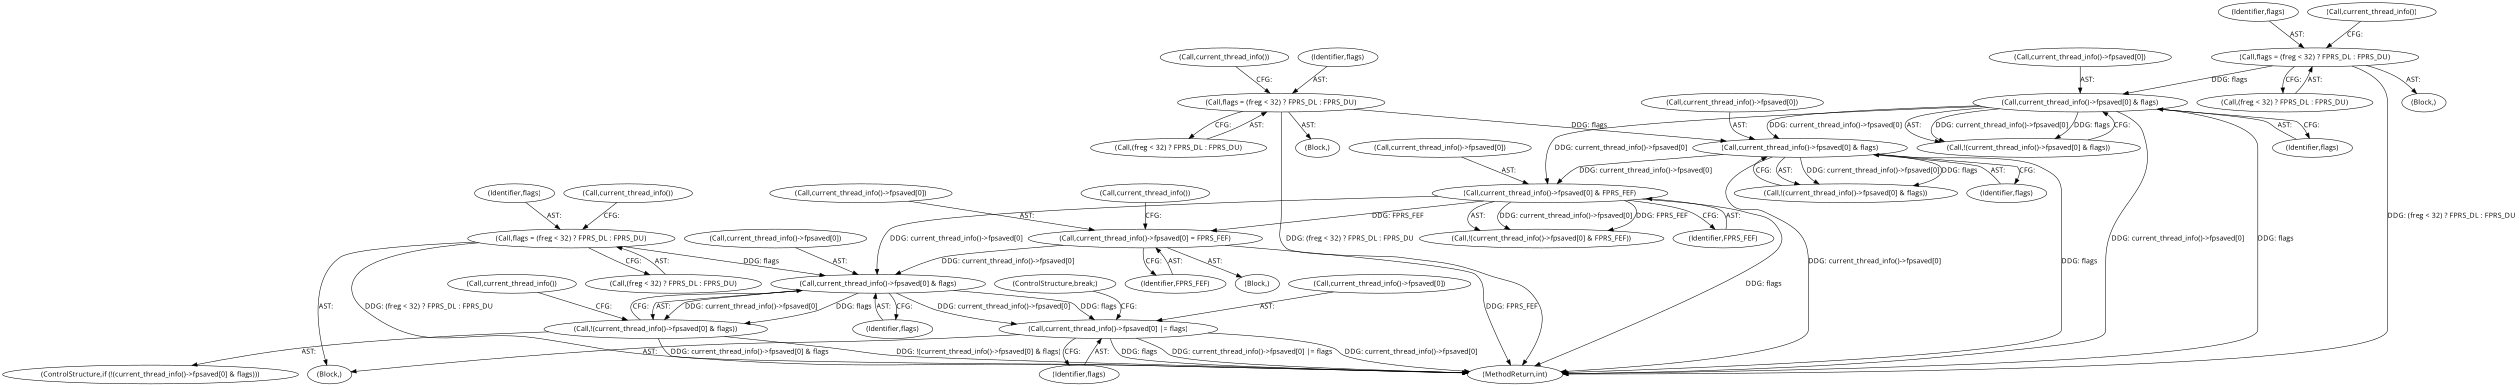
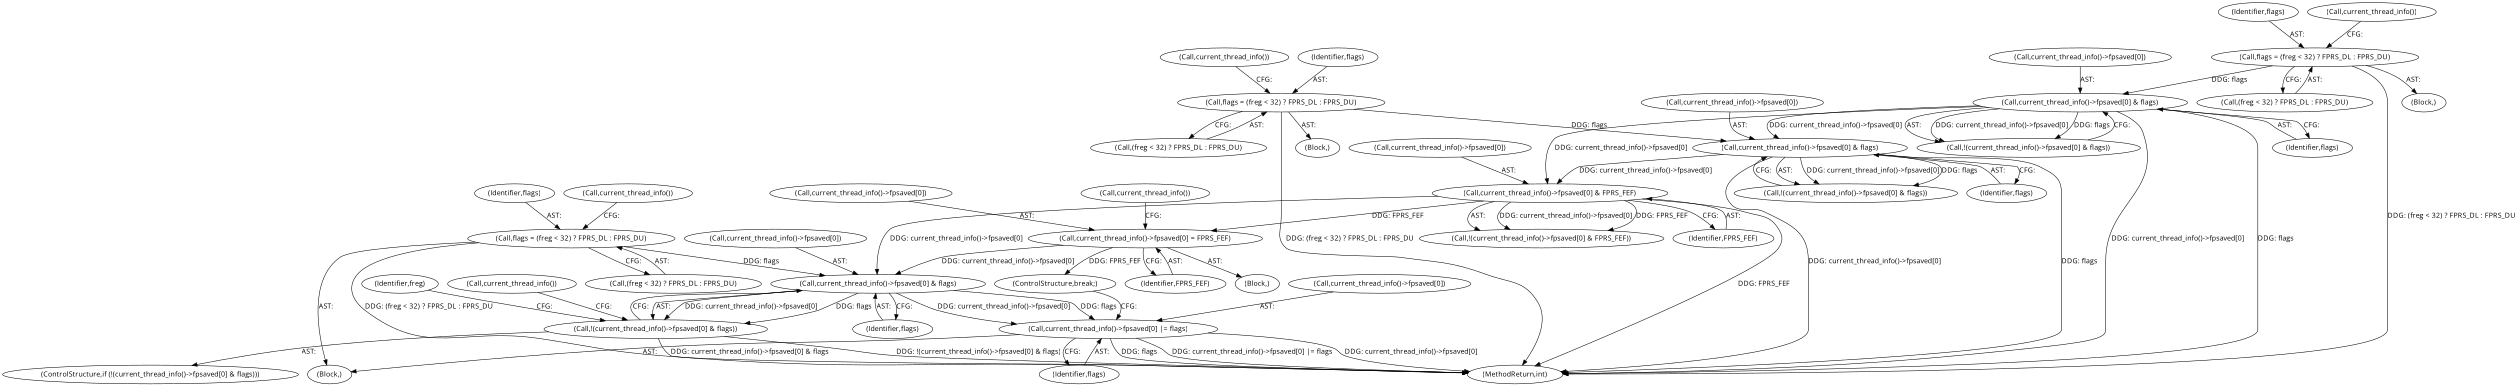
(1397, 262) -> (1089, 257)
none -> (400, 284)
(1764, 284) -> (1764, 284)
